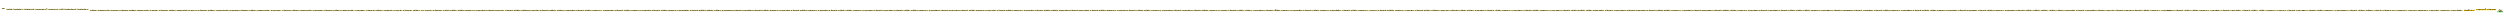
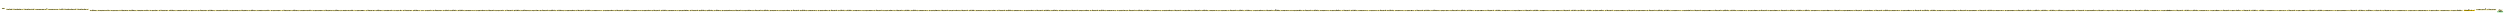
(2486, 10) -> (2486, 10)
